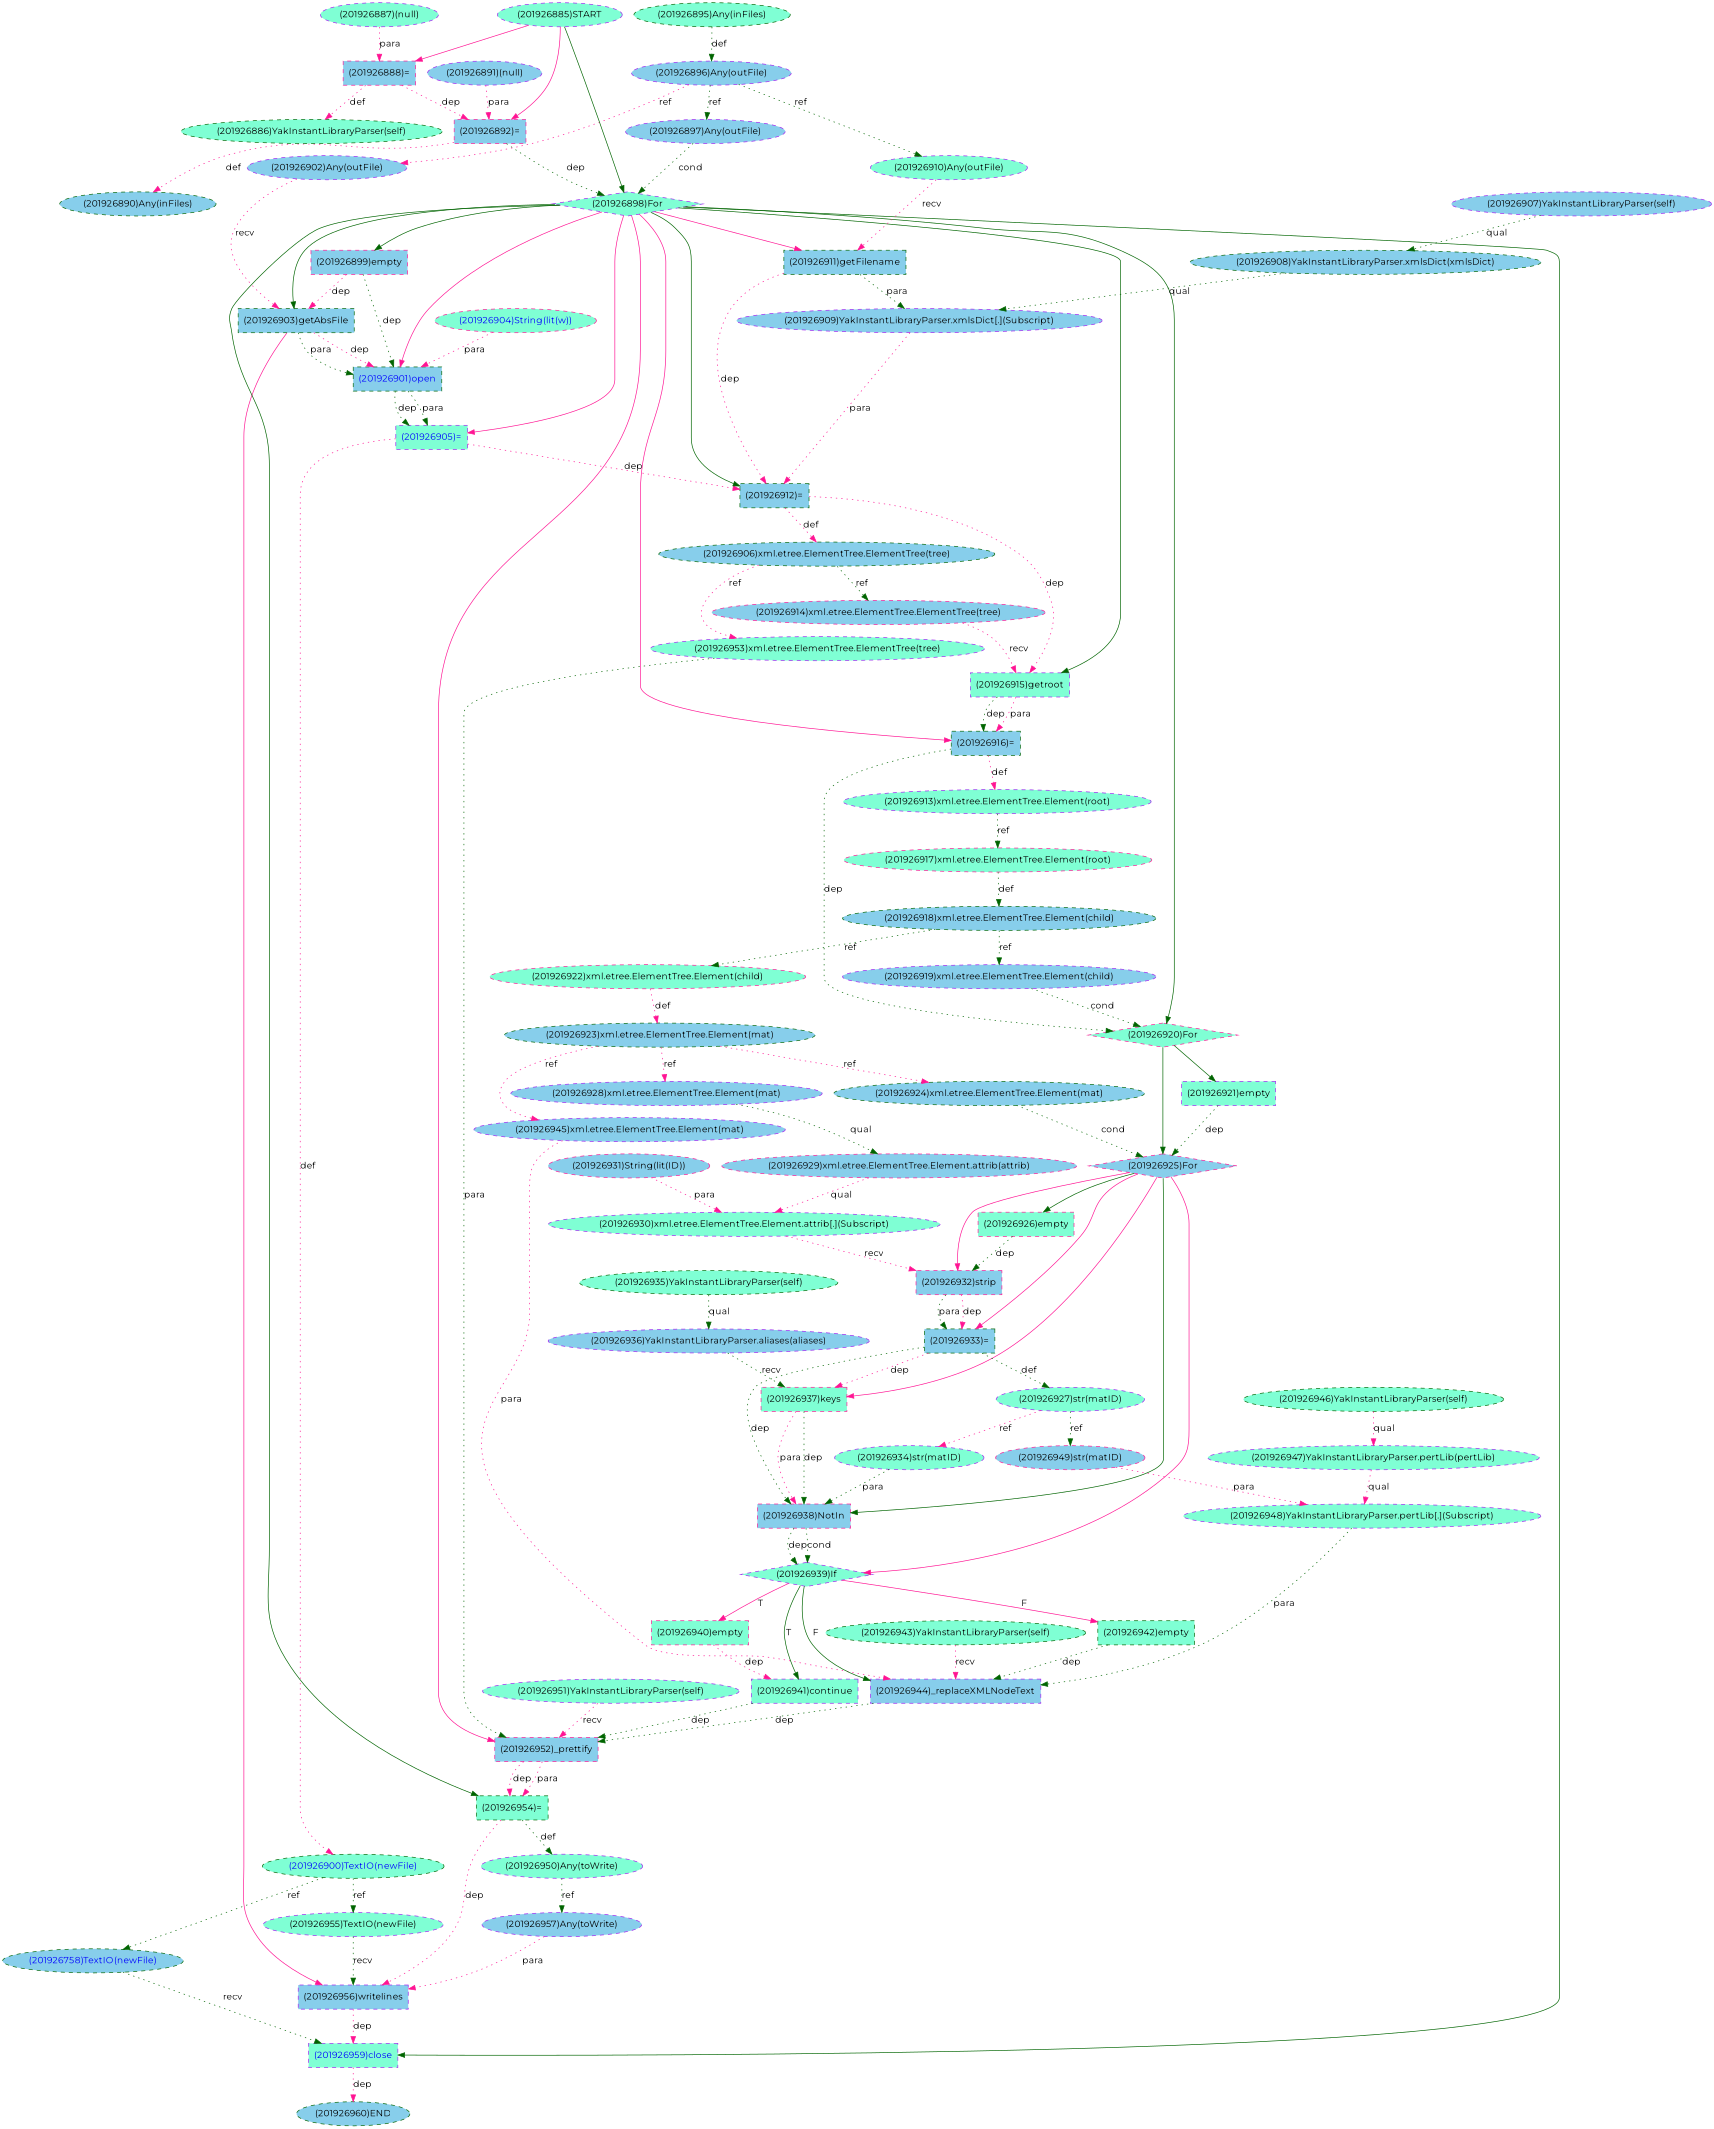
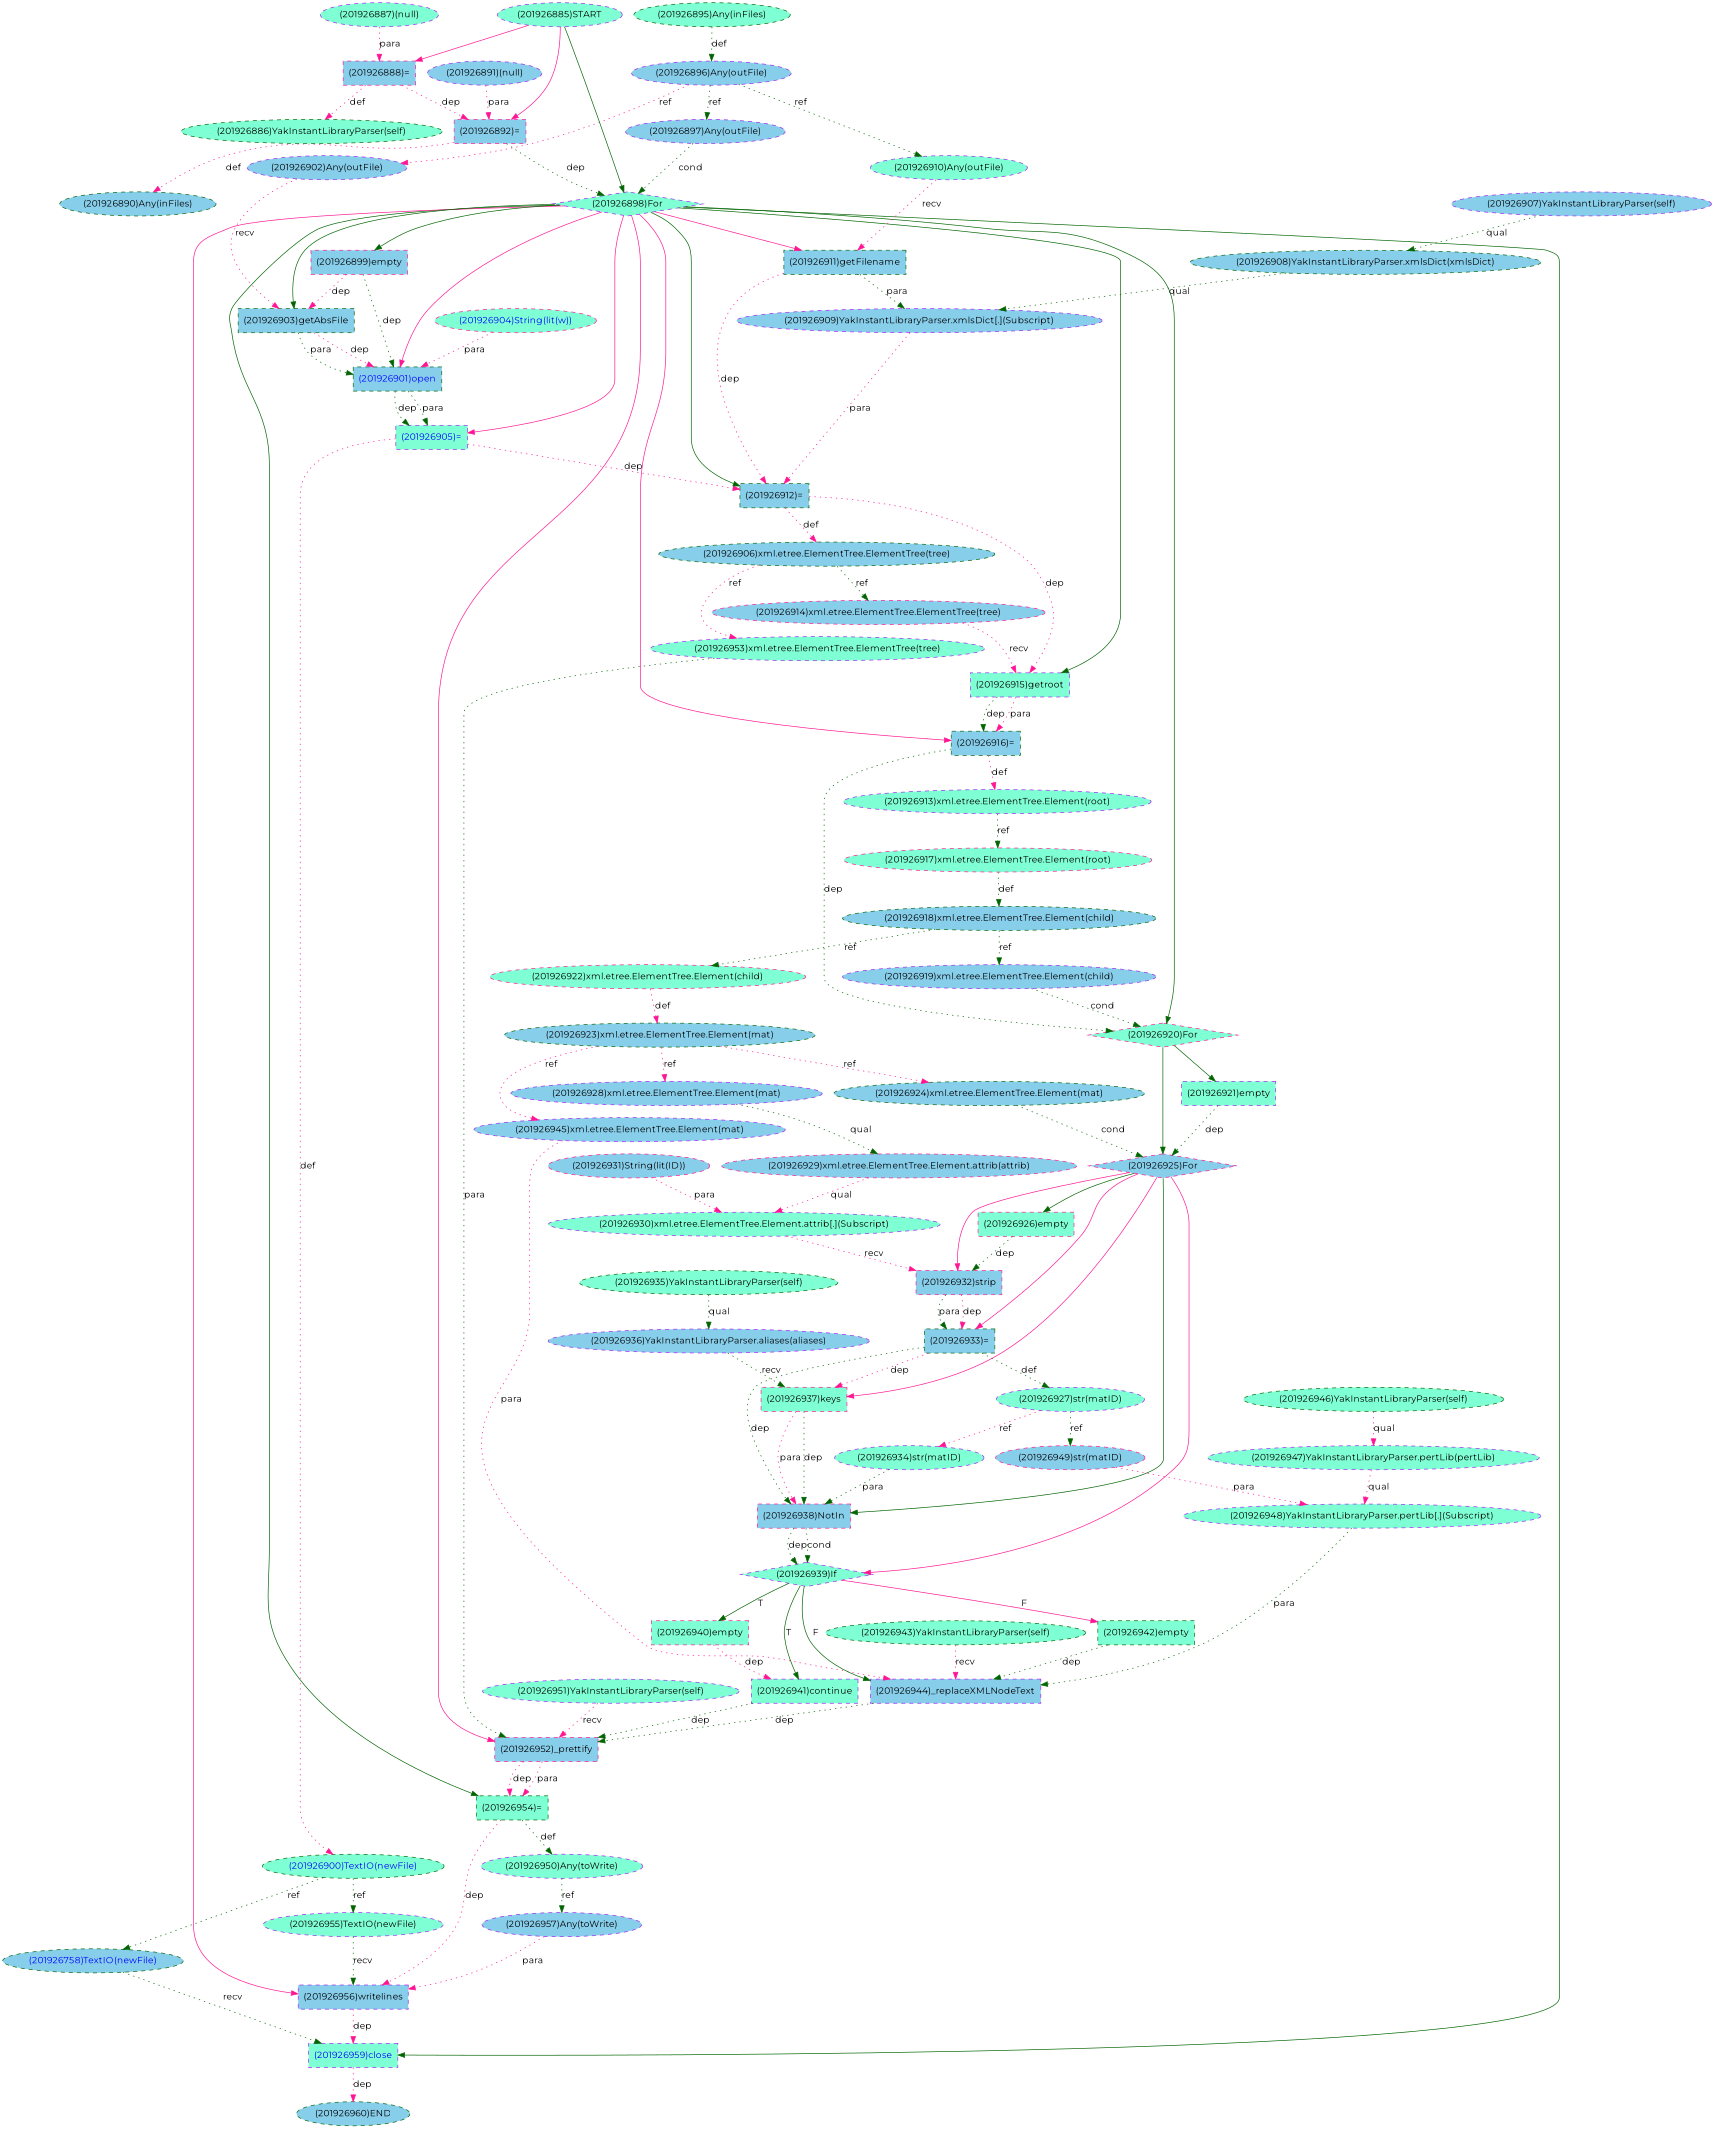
(244, 1169) -> (194, 963)
(756, 1599) -> (756, 1599)
